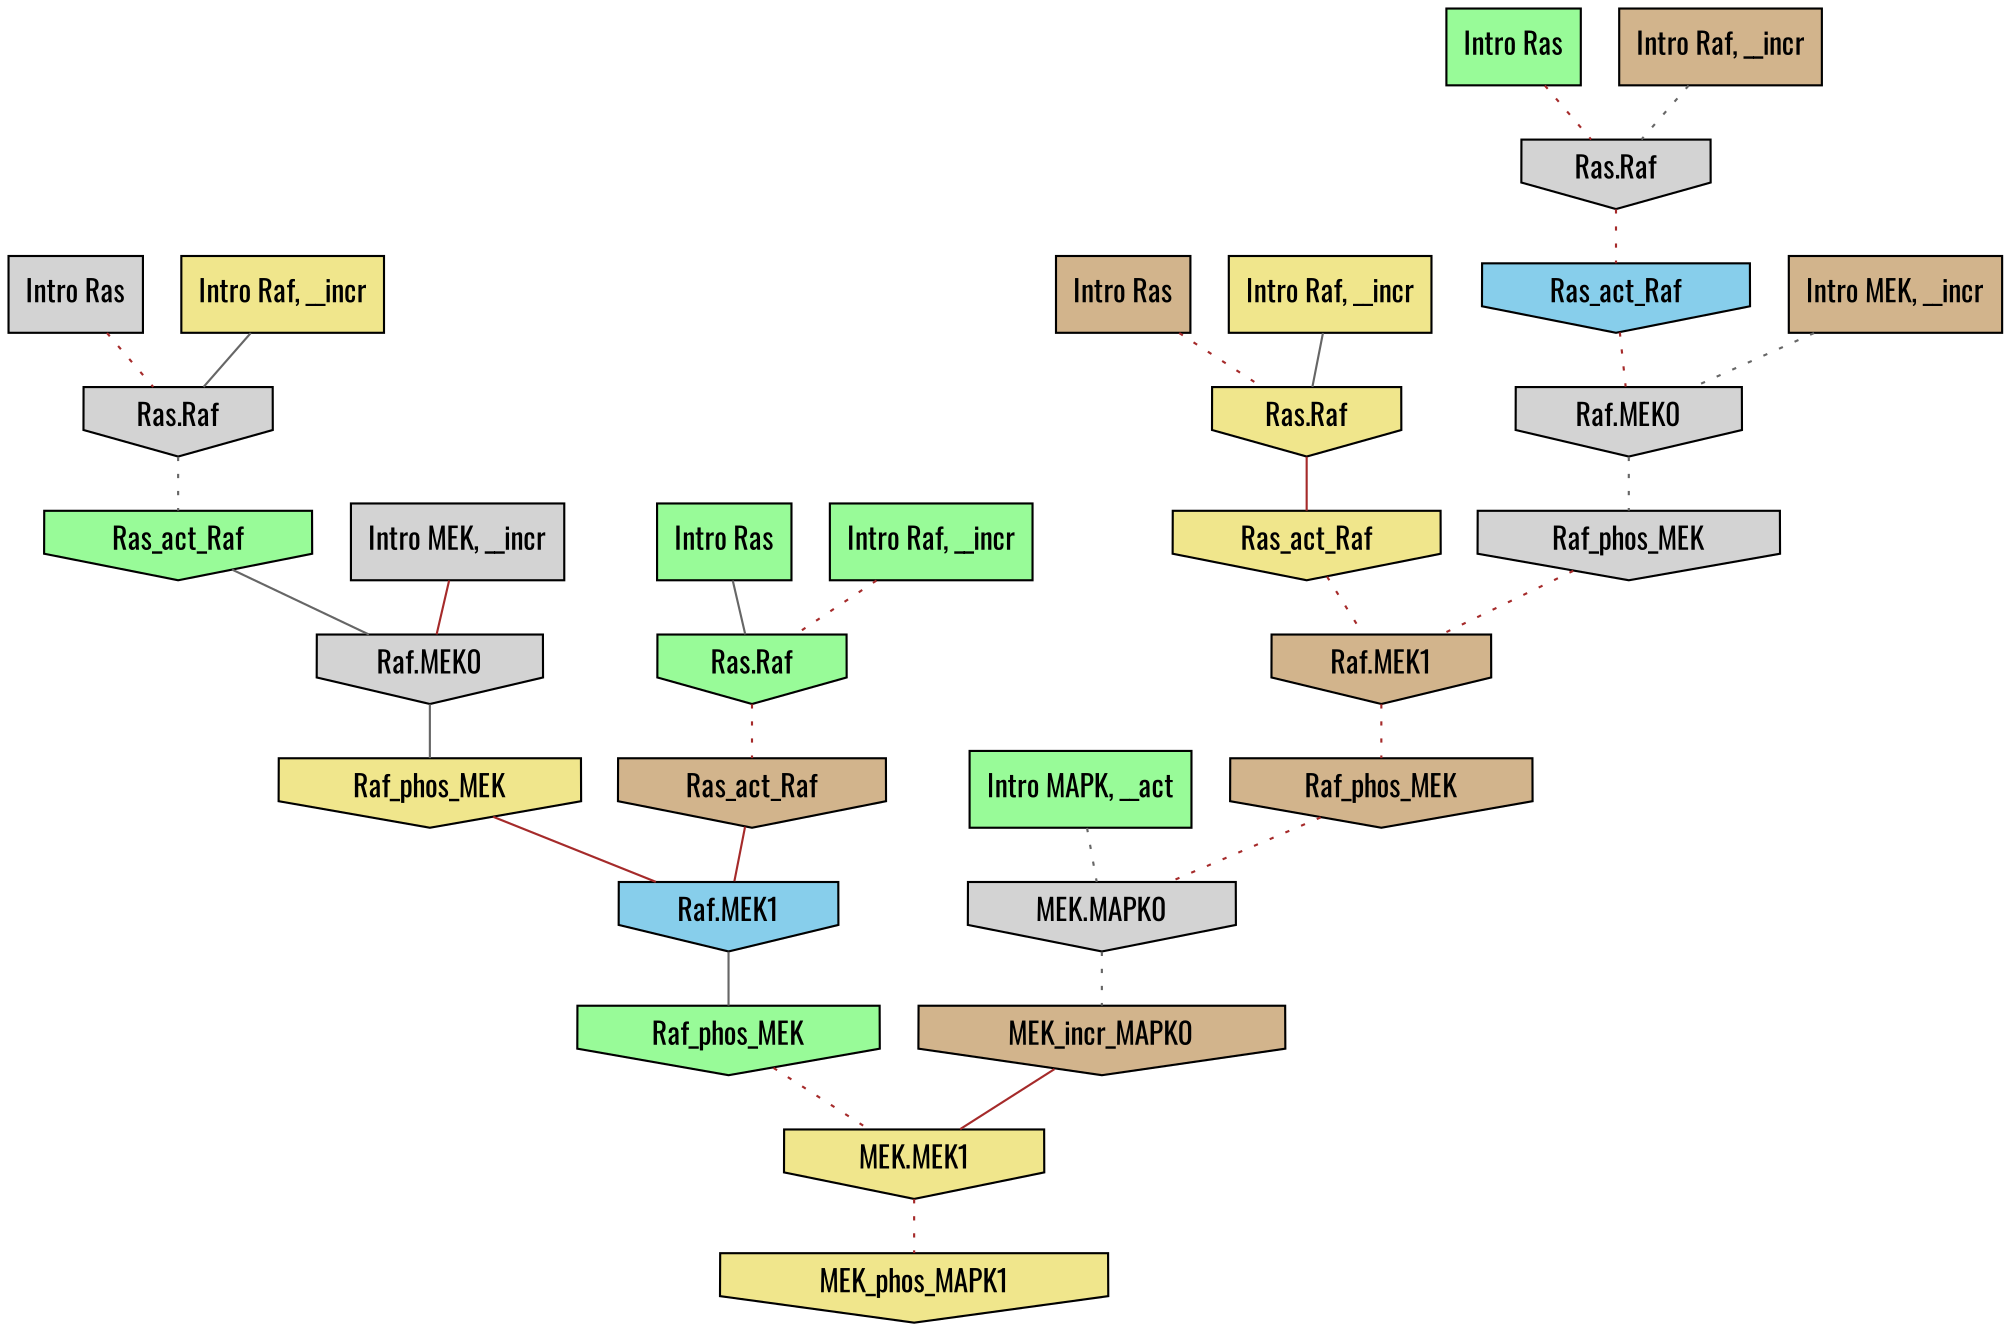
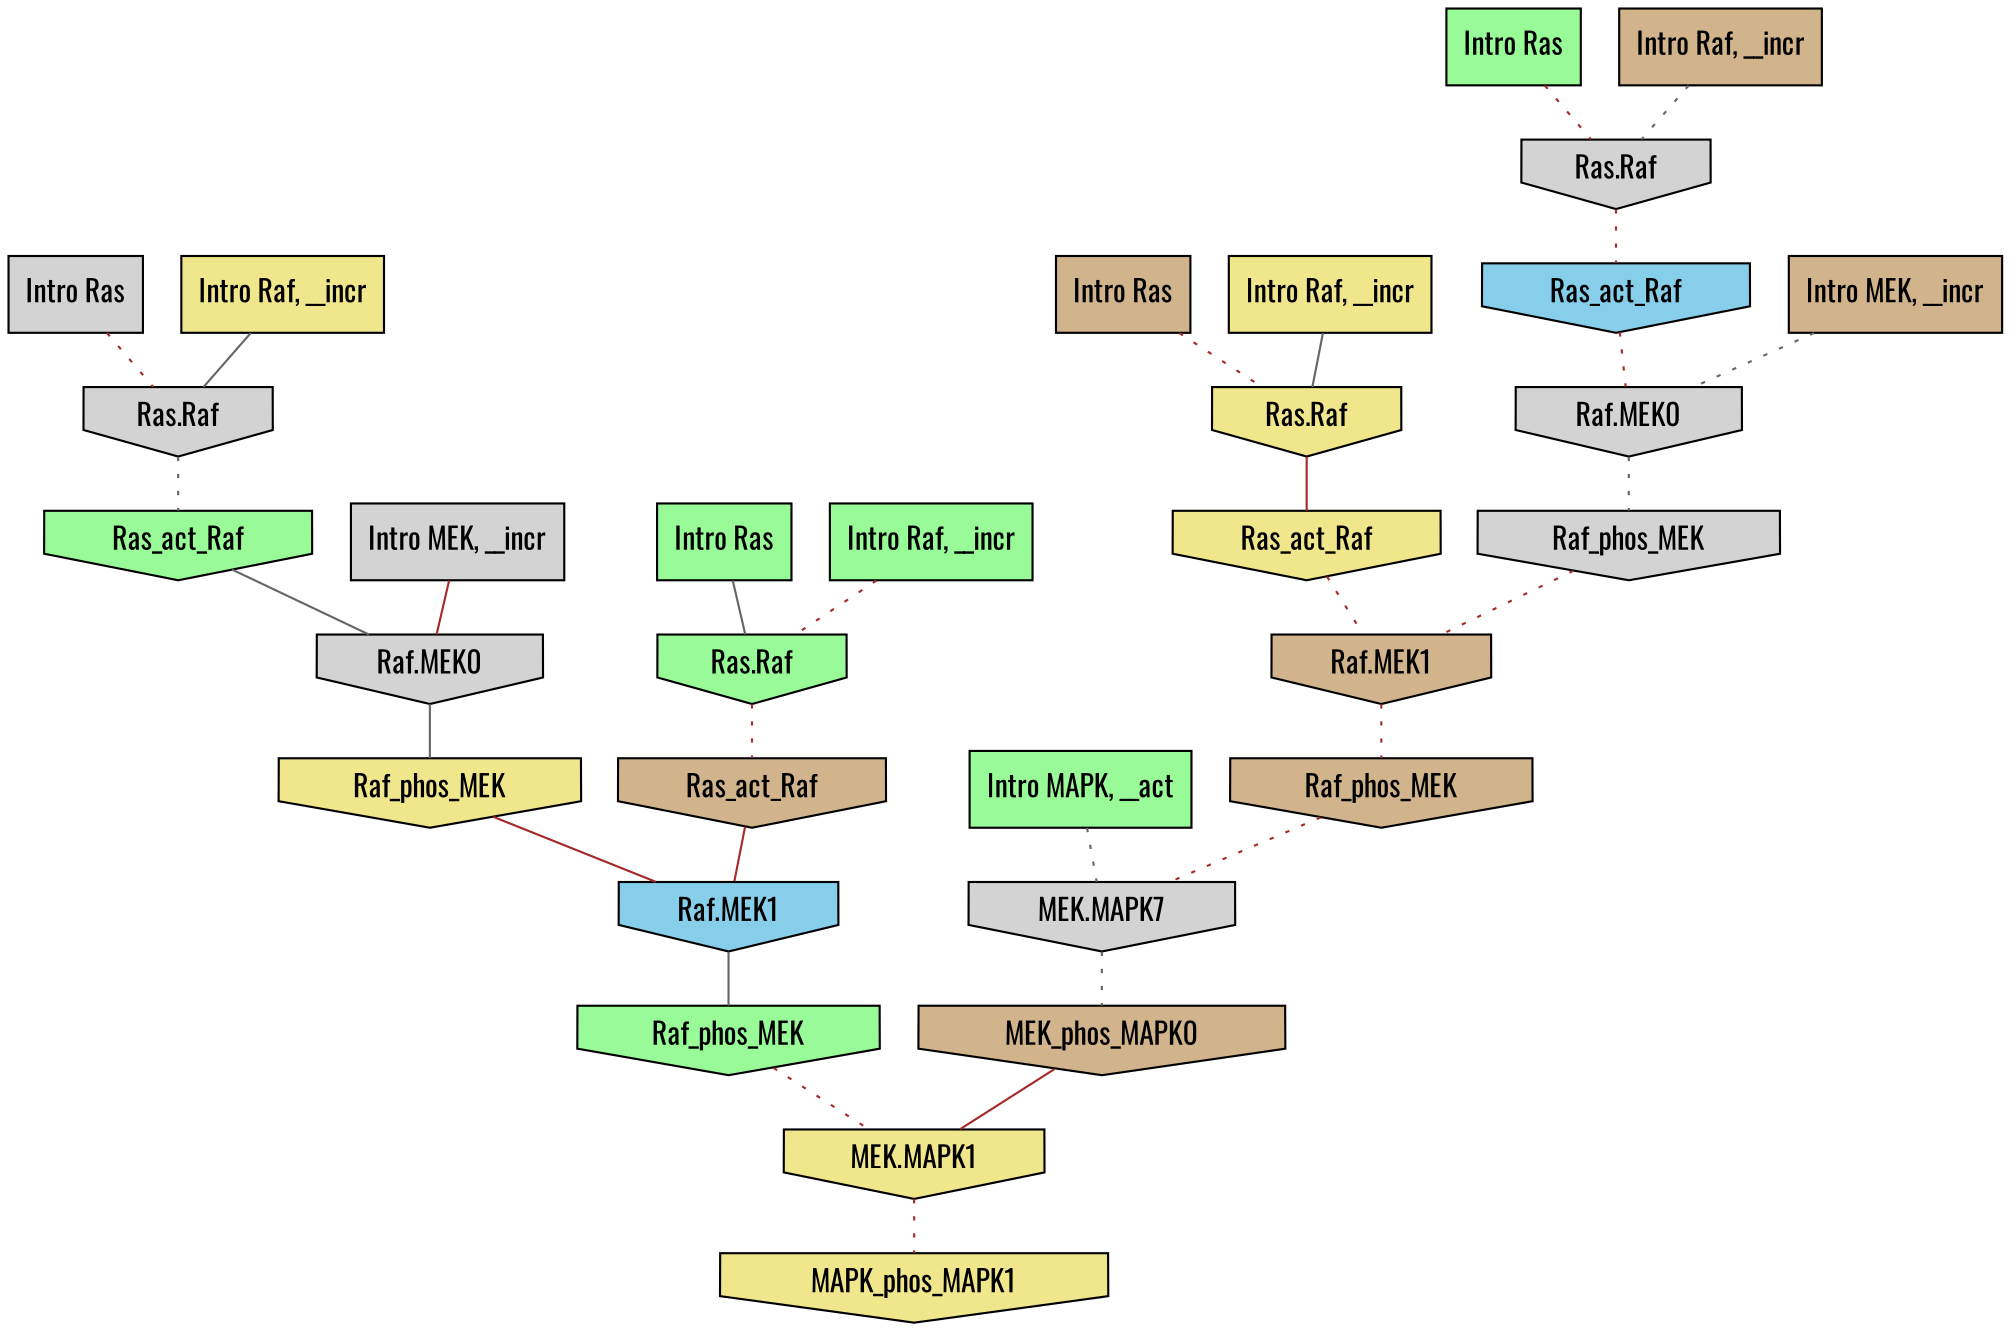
(1102, 913) -> (1102, 913)
(1102, 1037) -> (1102, 1037)
(914, 1161) -> (914, 1161)
(914, 1284) -> (914, 1284)
